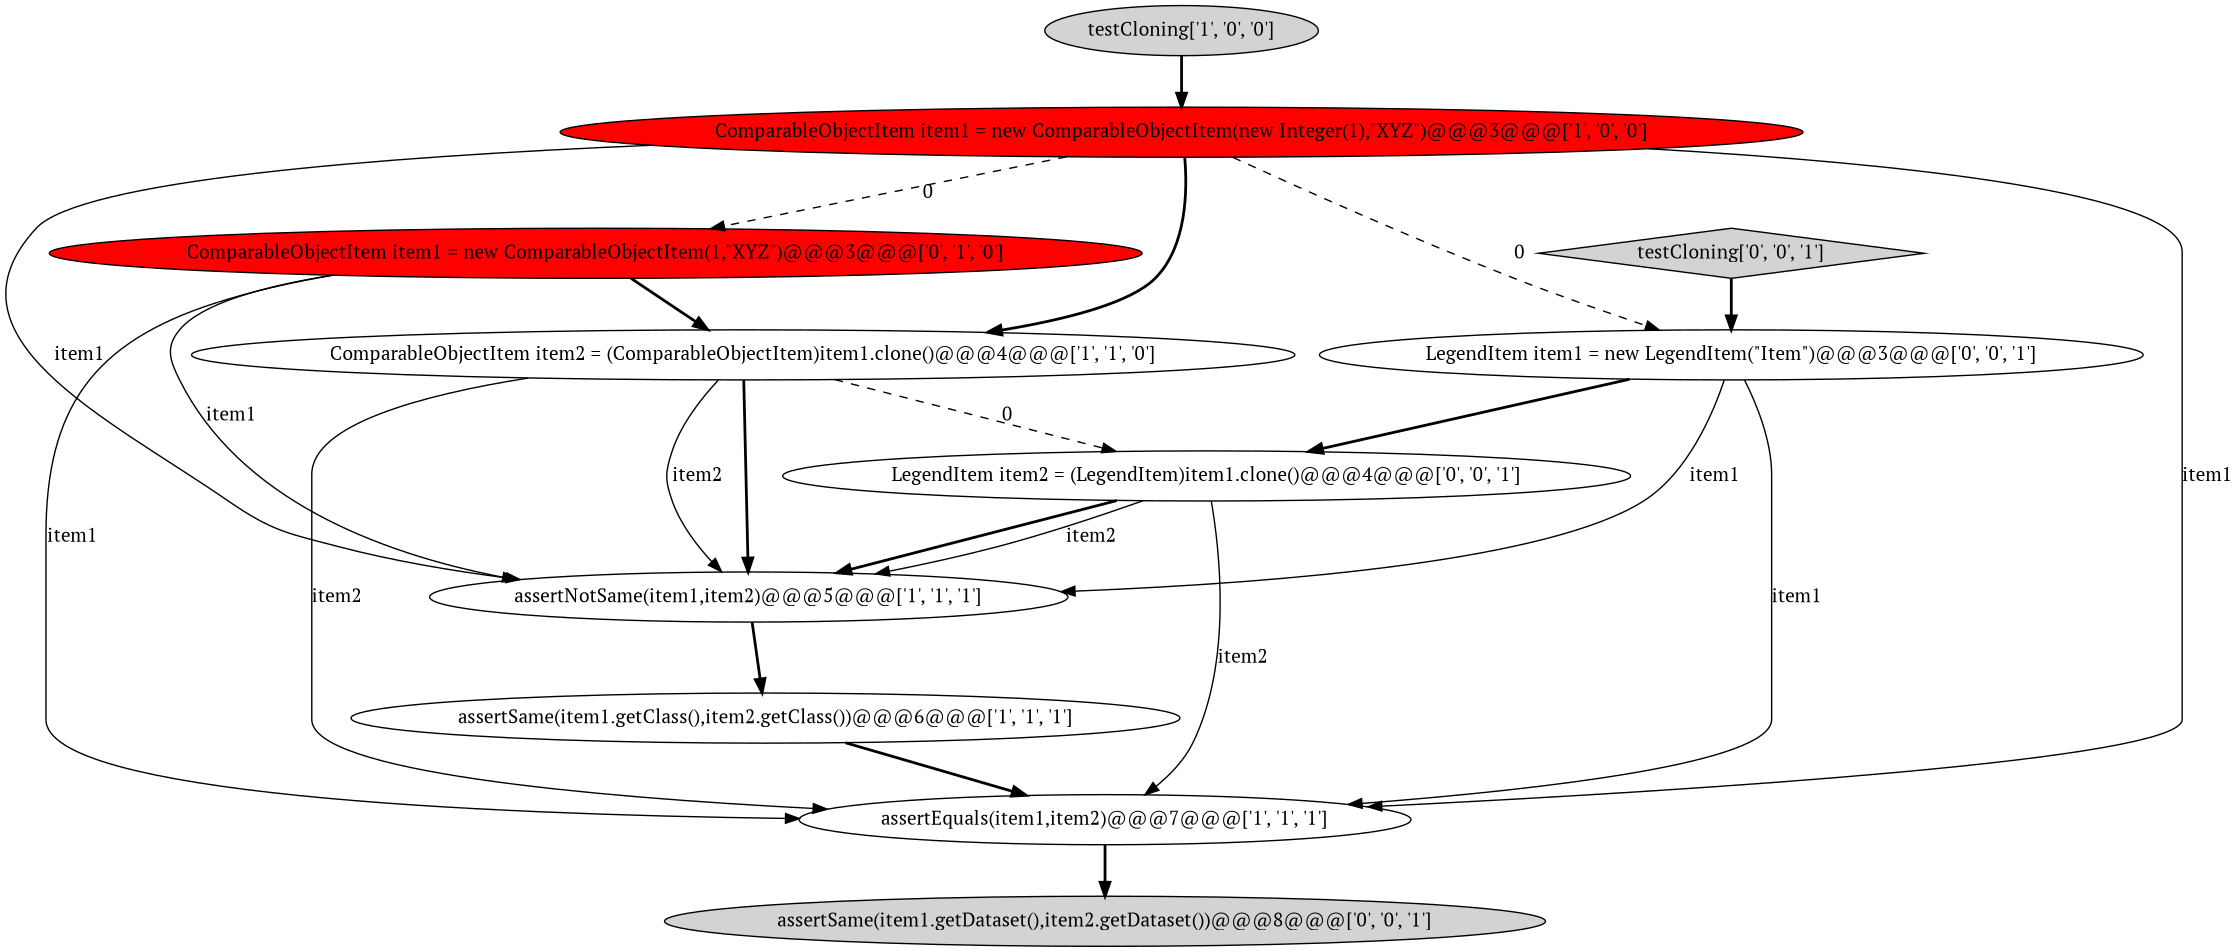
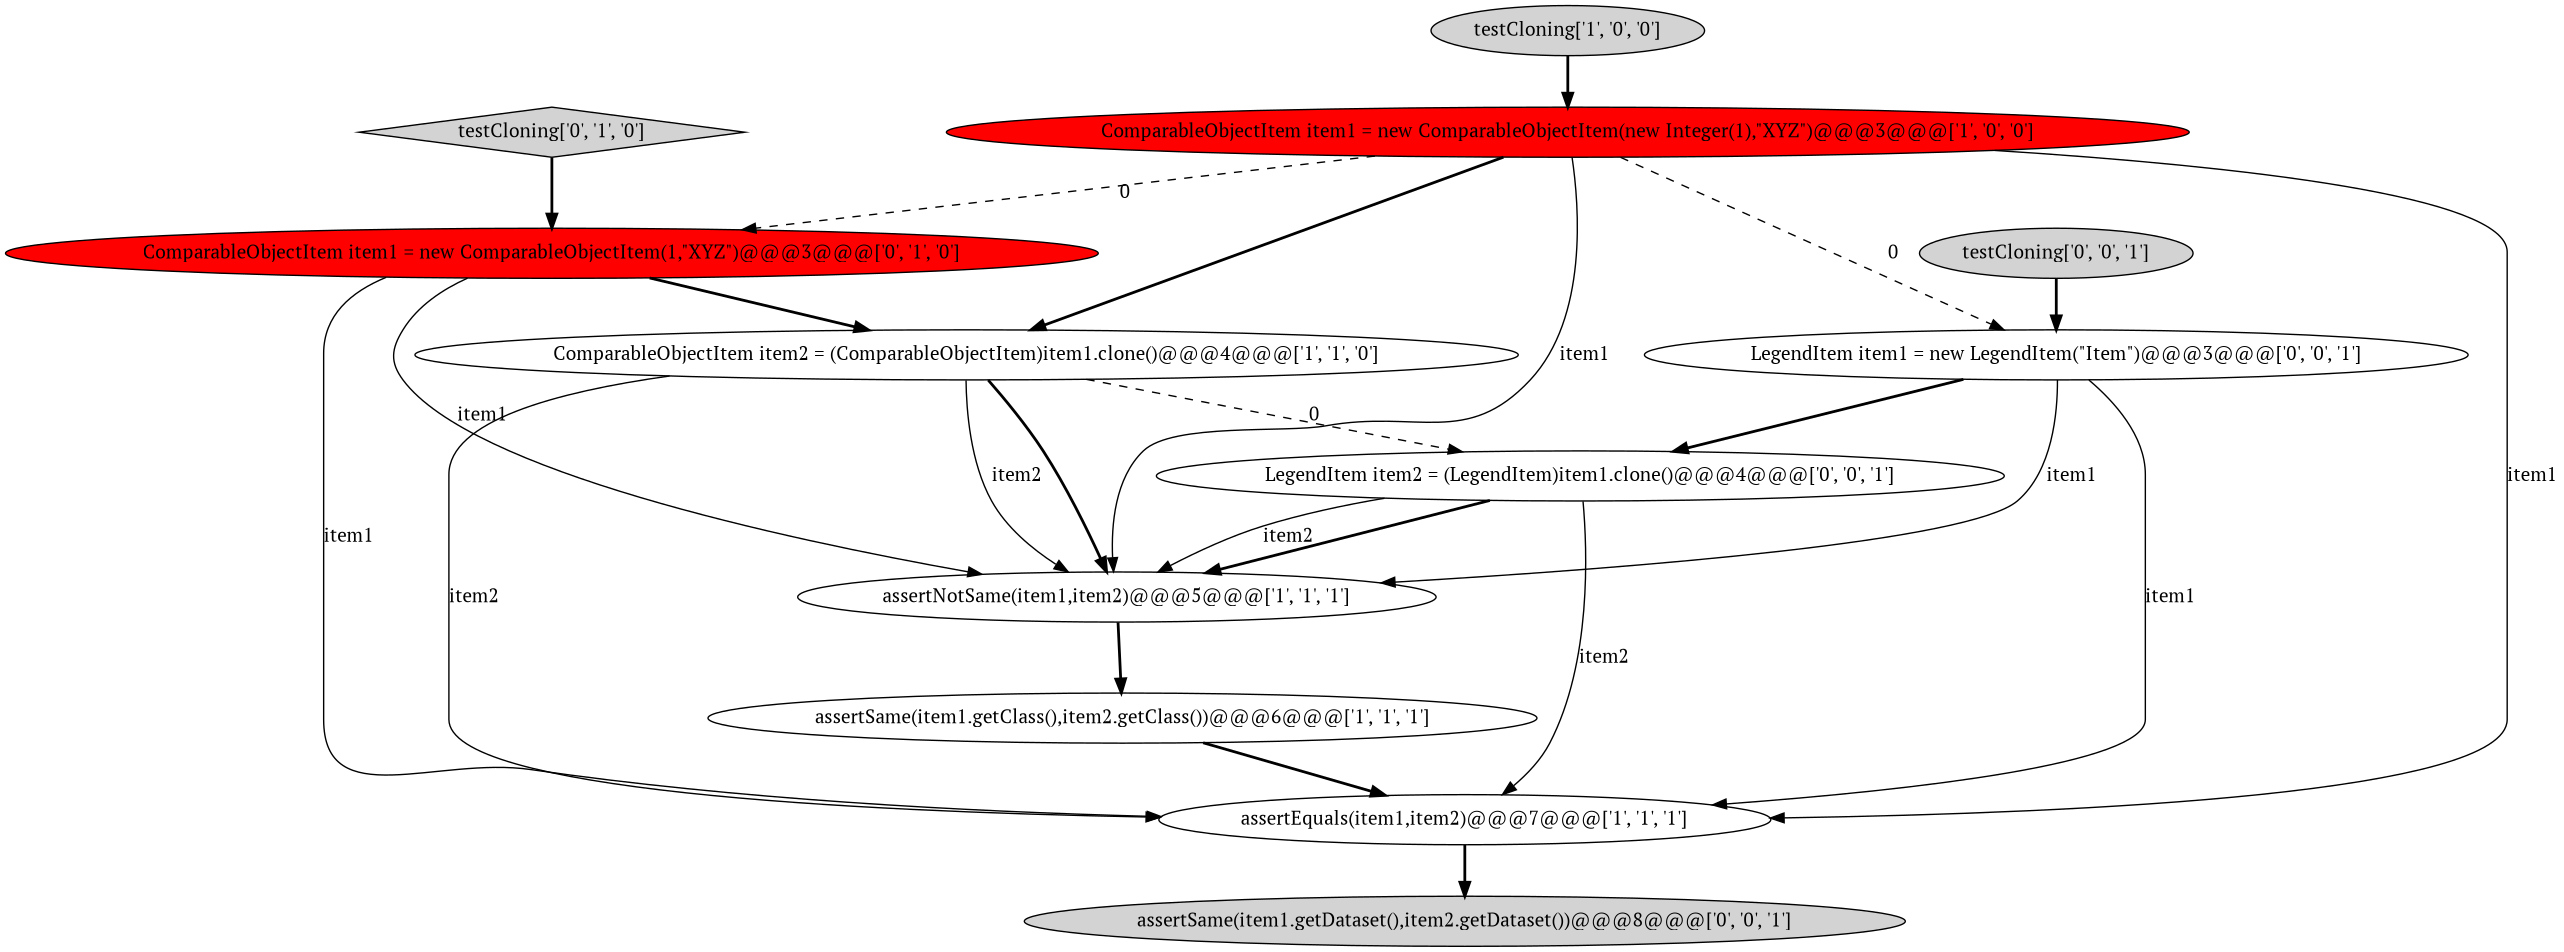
none -> (552, 132)
(1731, 253) -> (2056, 253)
